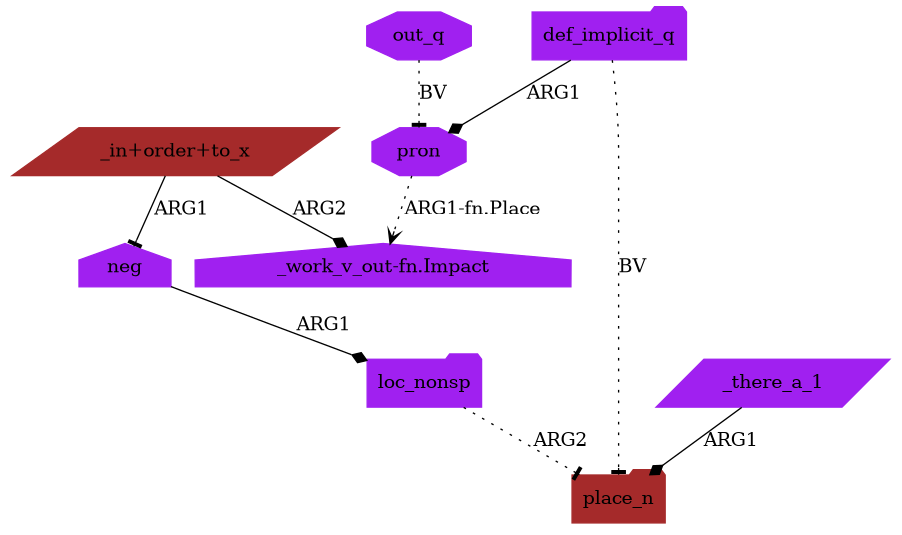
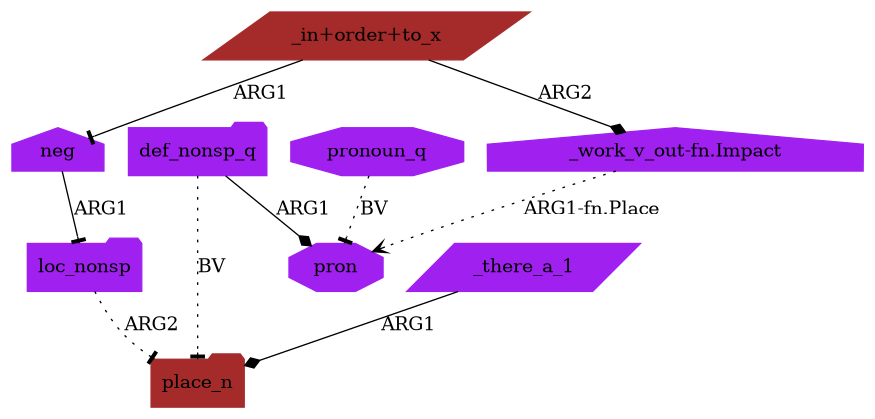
(419, 36) -> (377, 152)
(609, 36) -> (198, 152)
(403, 204) -> (500, 208)
(261, 321) -> (70, 204)
